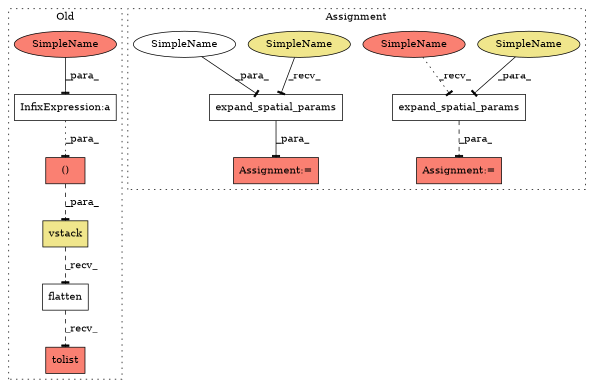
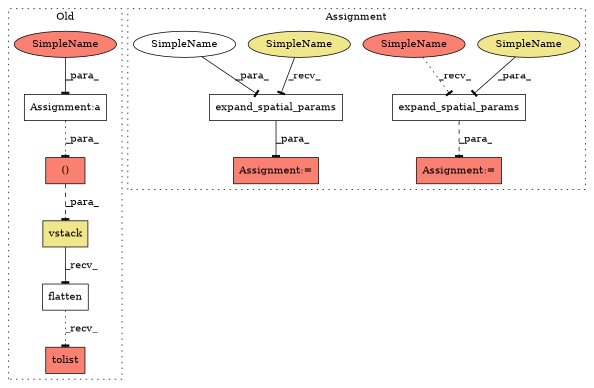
(65, 108) -> (65, 108)
(65, 264) -> (65, 264)
(65, 327) -> (65, 327)
